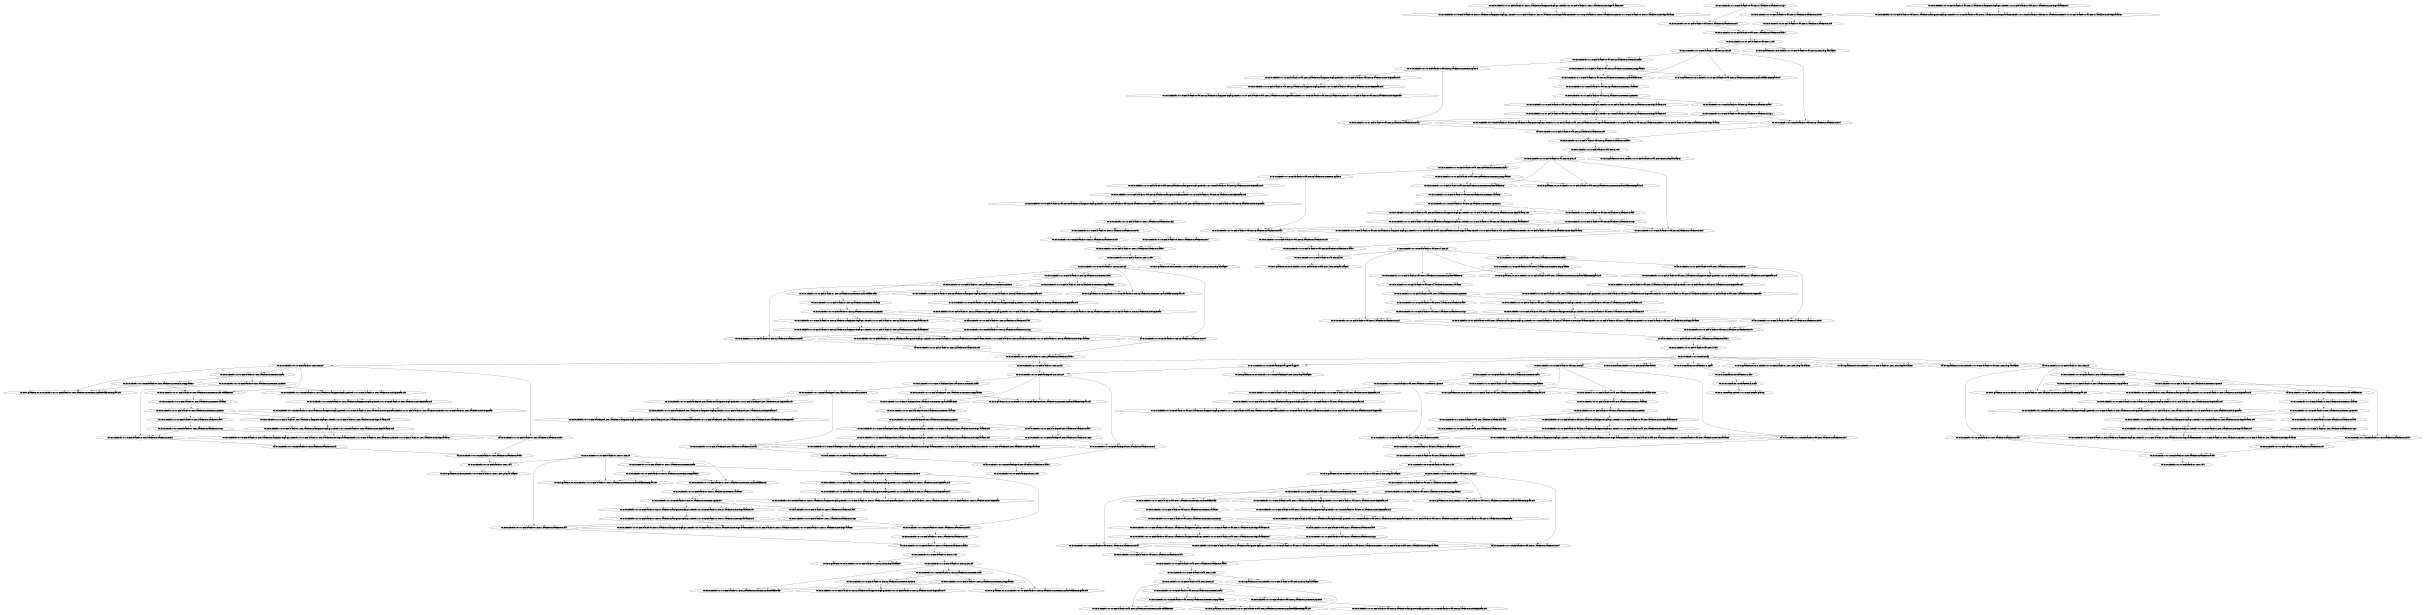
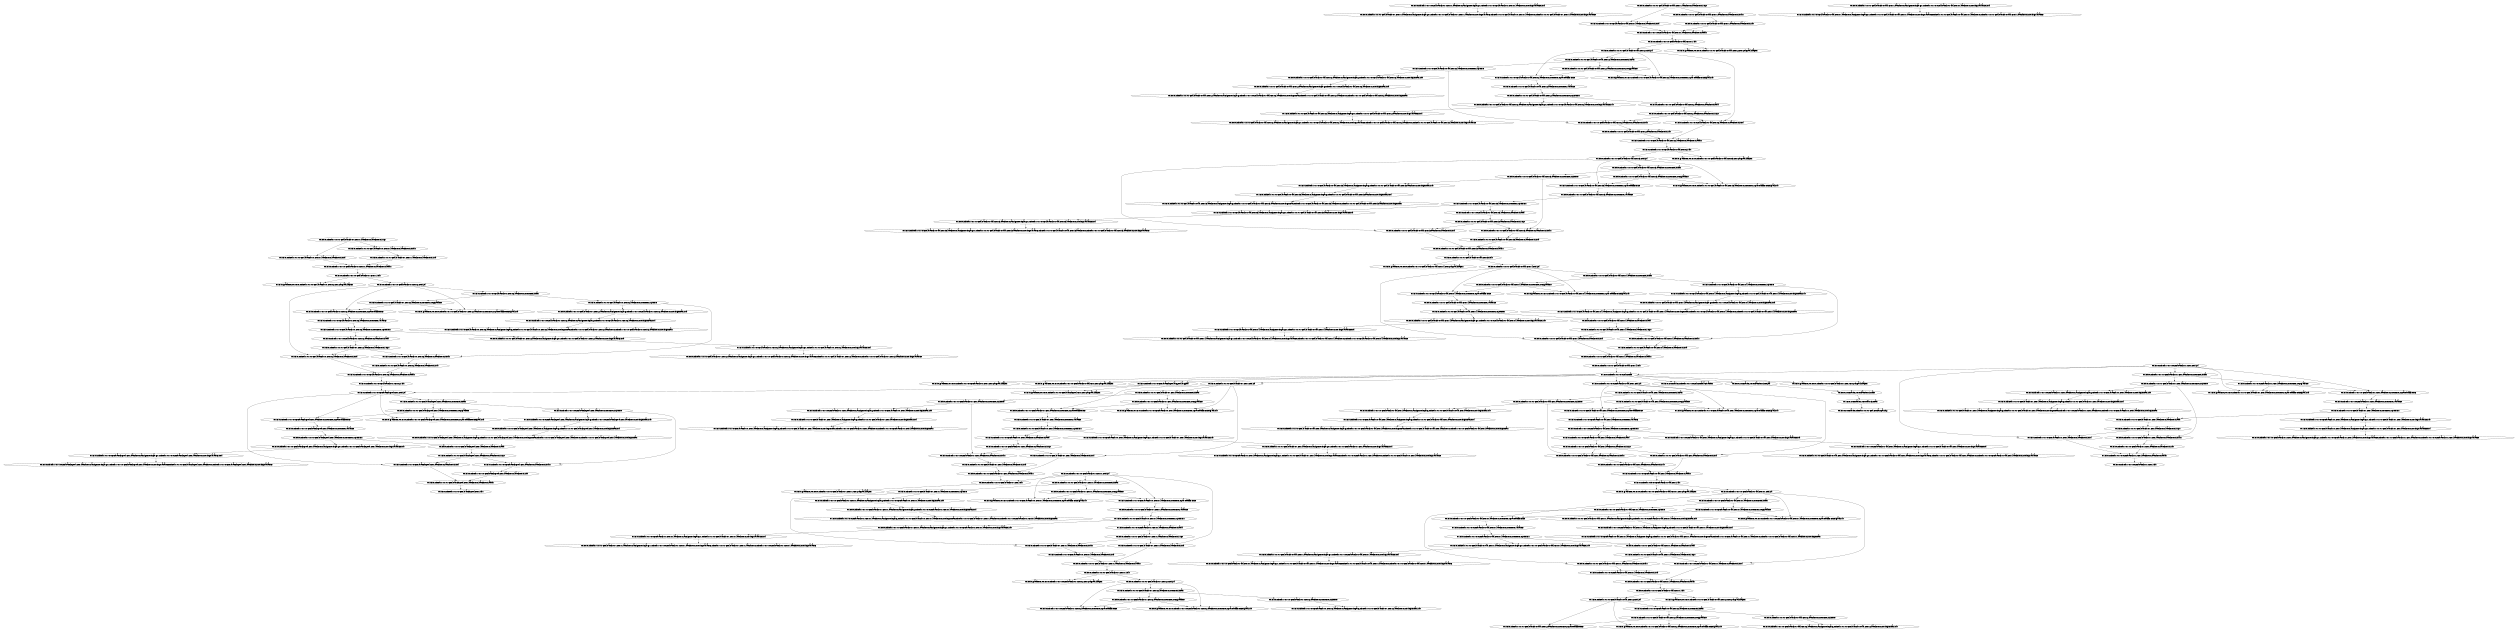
(1371, 253) -> (1490, 262)
(1879, 359) -> (1892, 370)
(1738, 384) -> (1860, 402)
